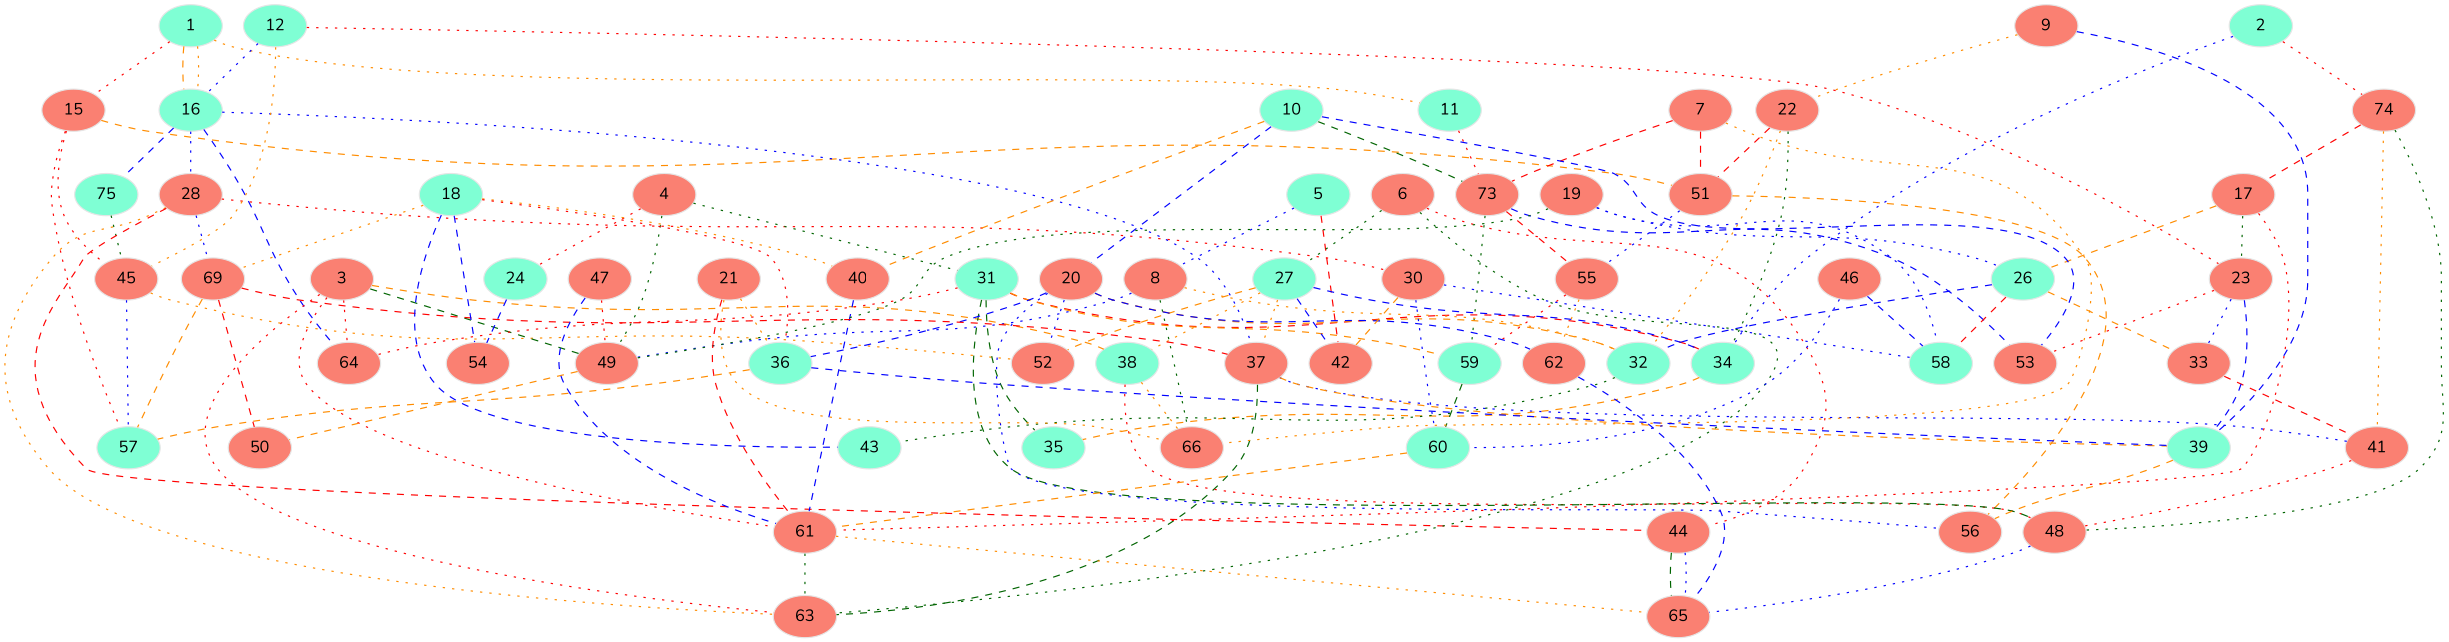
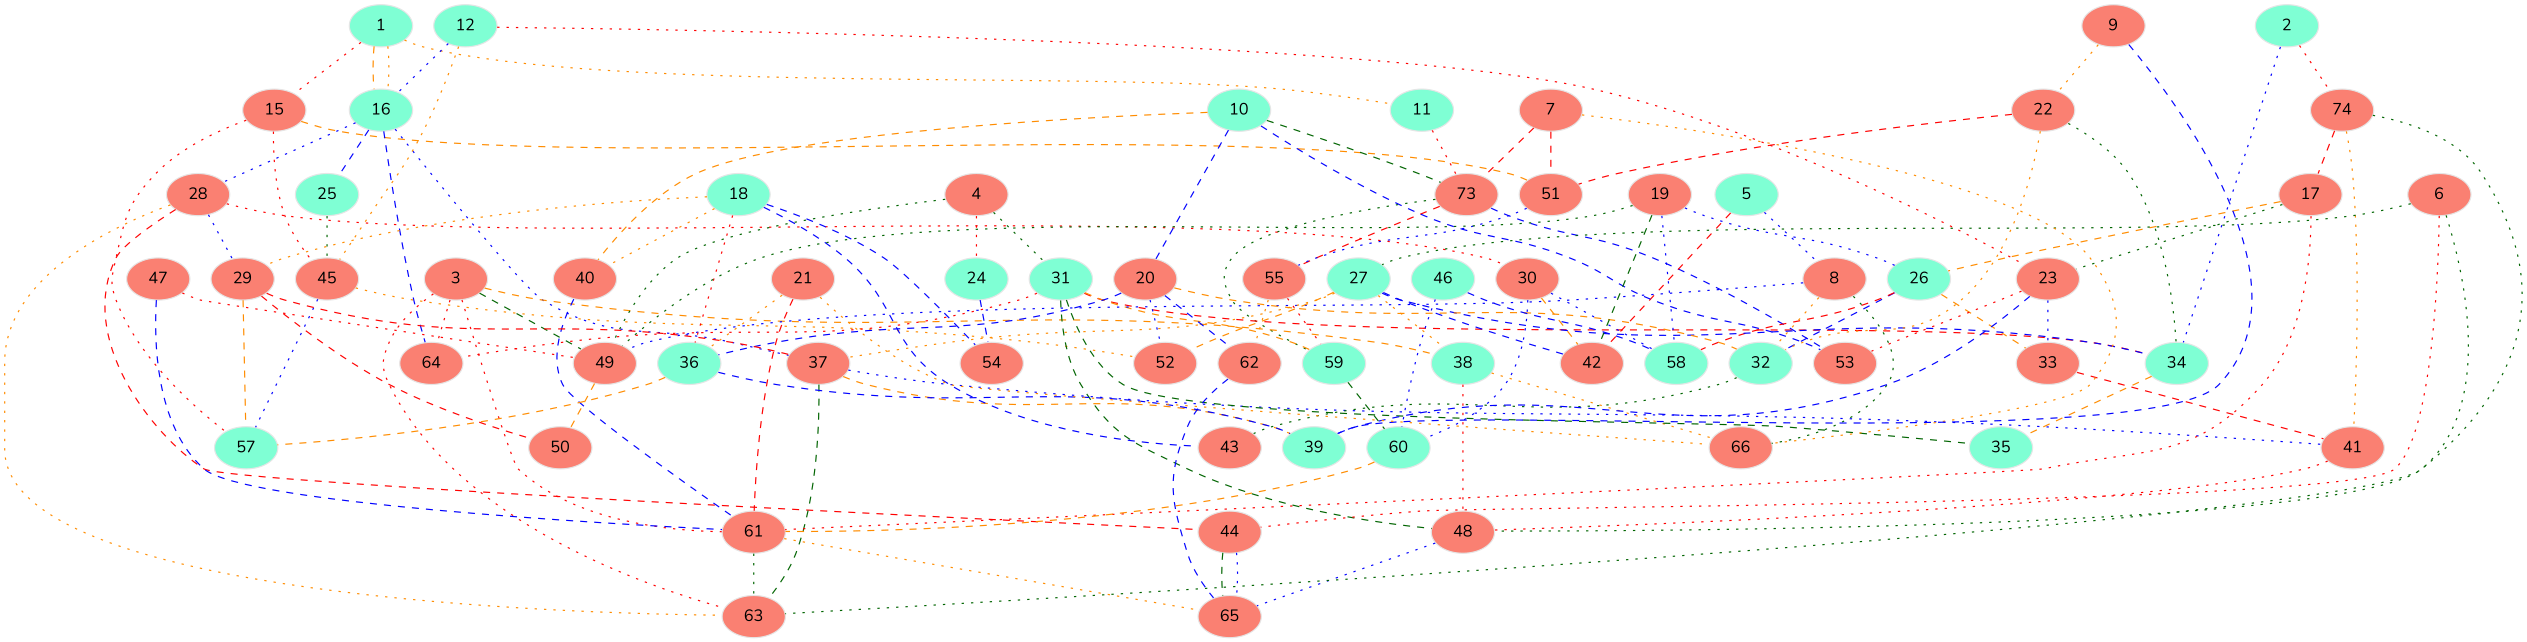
(106, 195) -> (327, 195)
(213, 279) -> (243, 279)
none -> (1626, 279)
(1849, 279) -> (1443, 279)
(869, 448) -> (1230, 448)
(1970, 532) -> none
